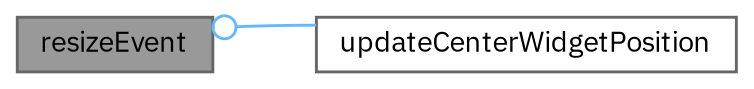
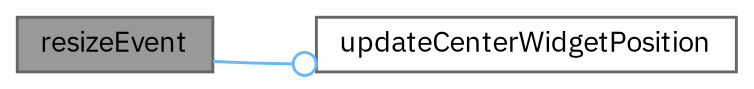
(276, 26) -> (253, 63)
